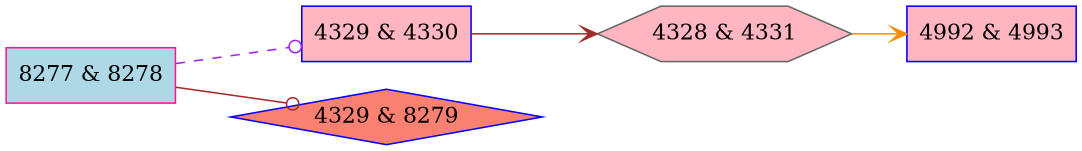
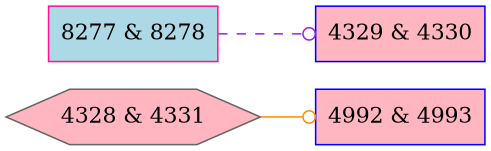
(526, 34) -> none
(872, 34) -> (282, 117)
(386, 117) -> none
